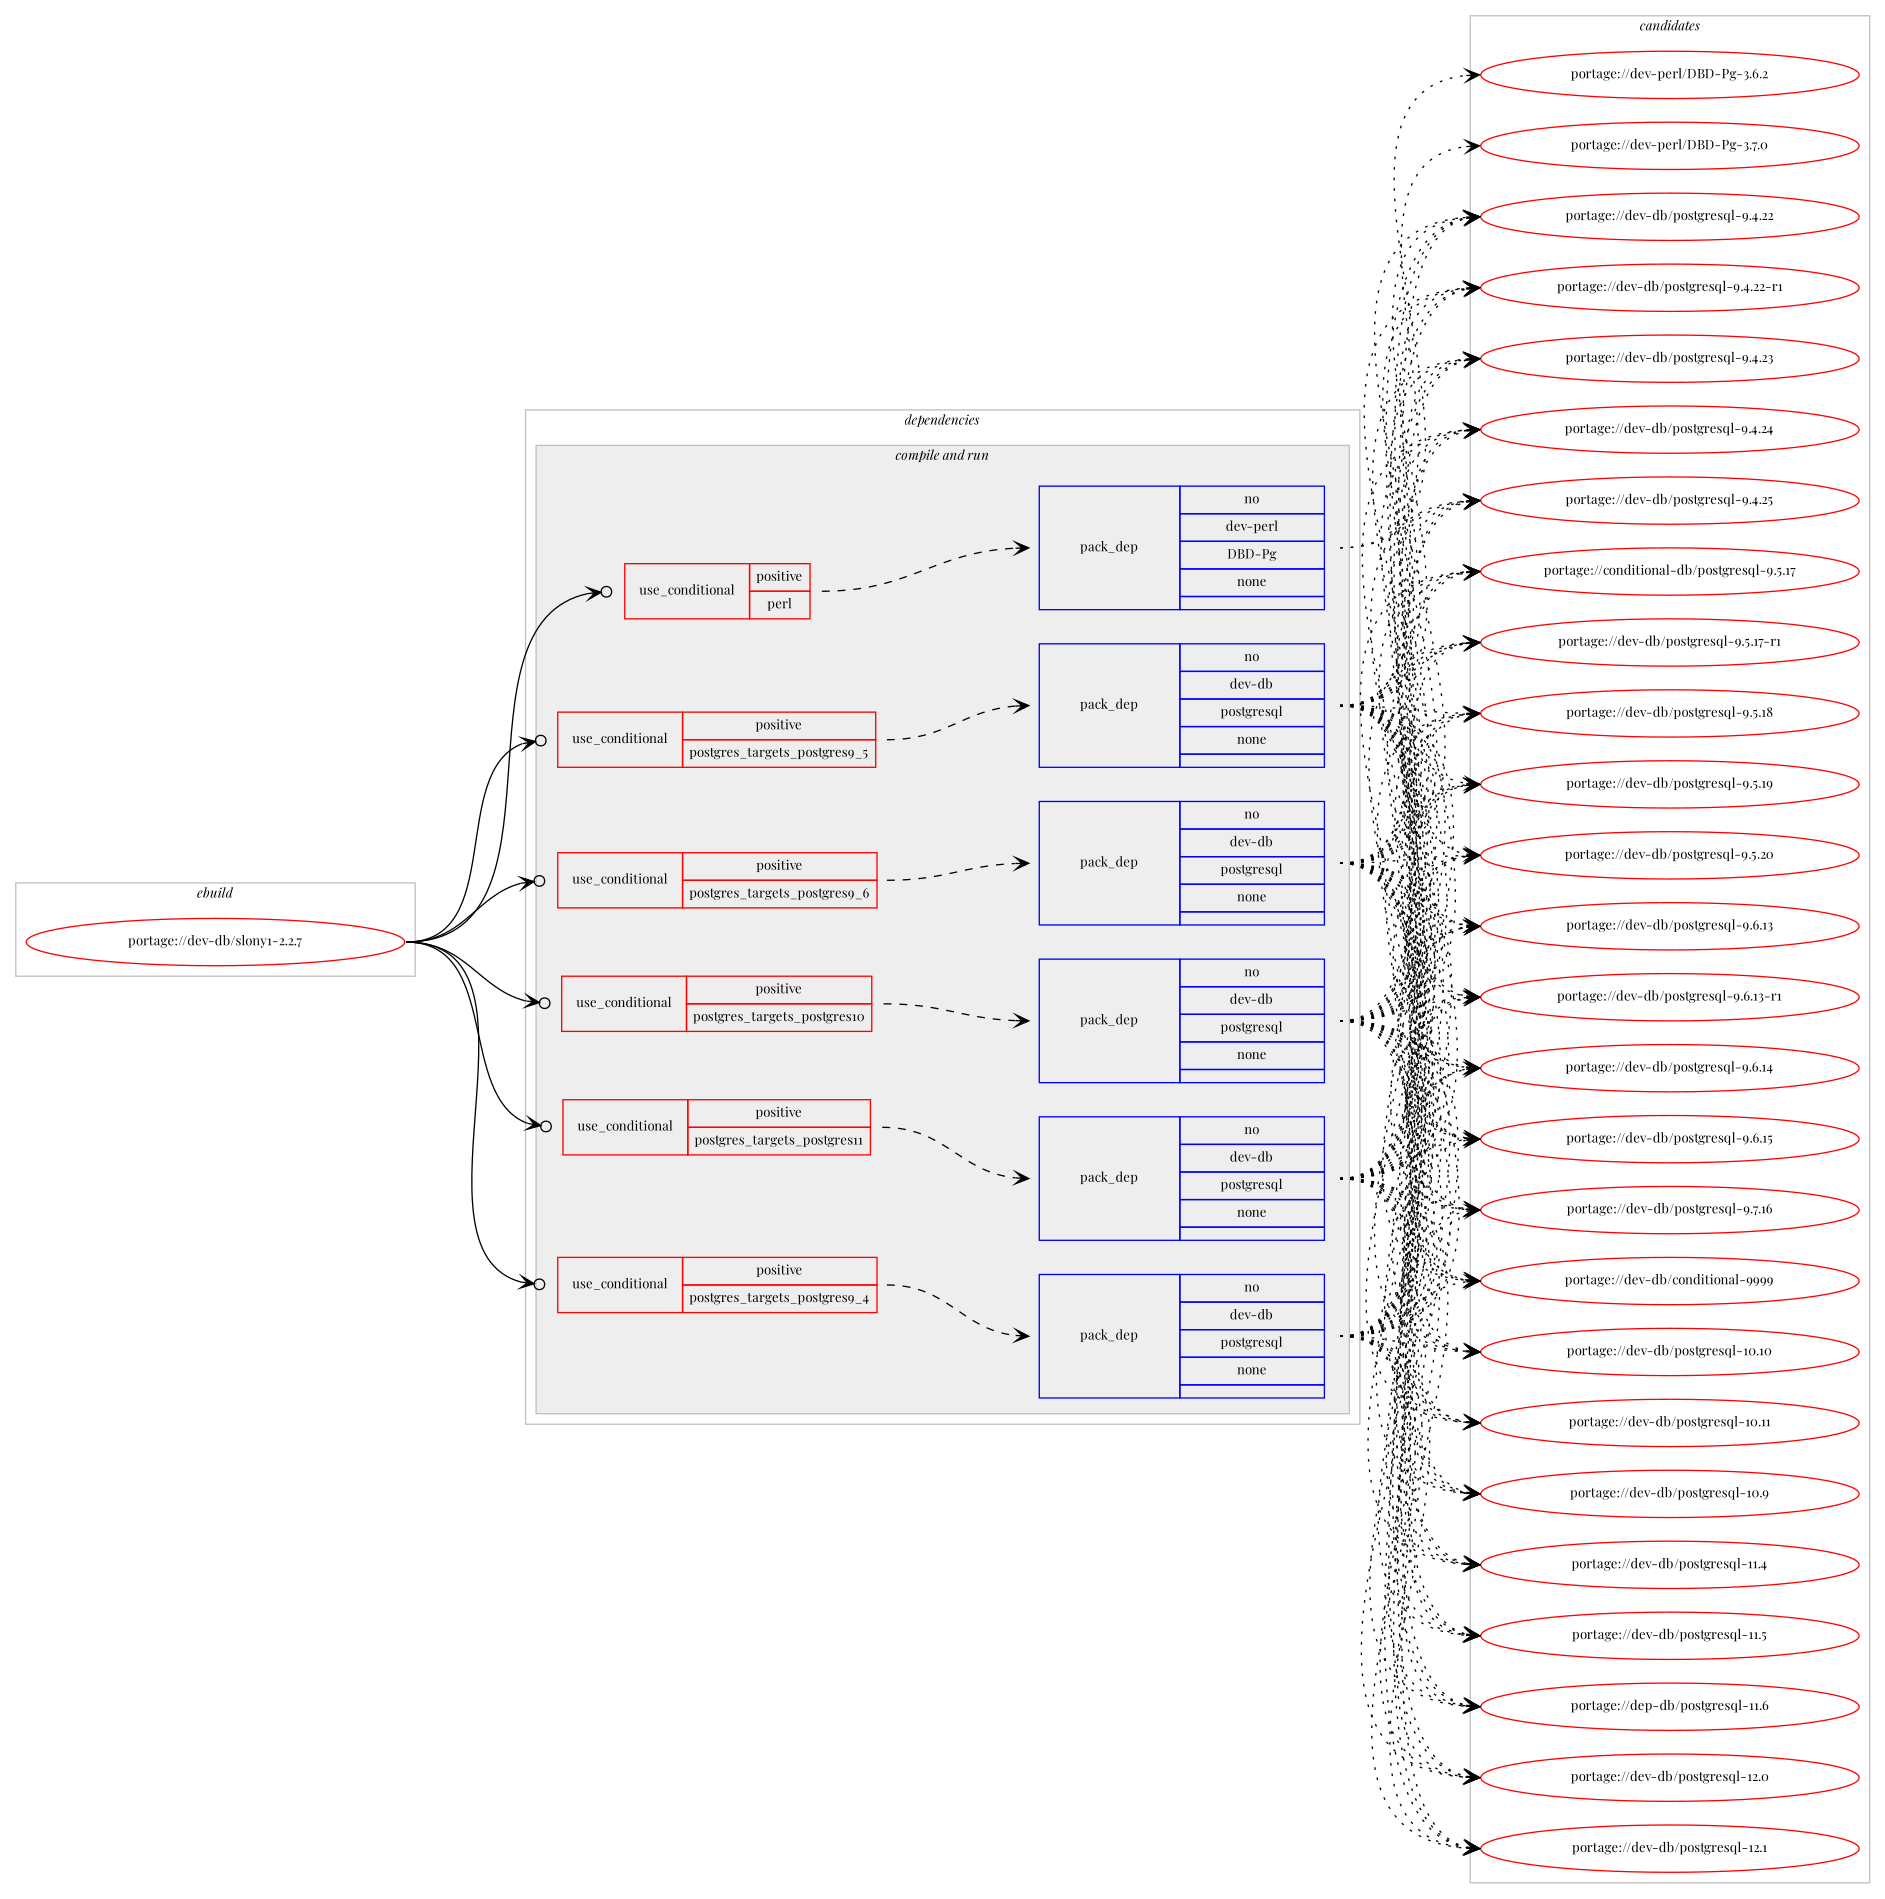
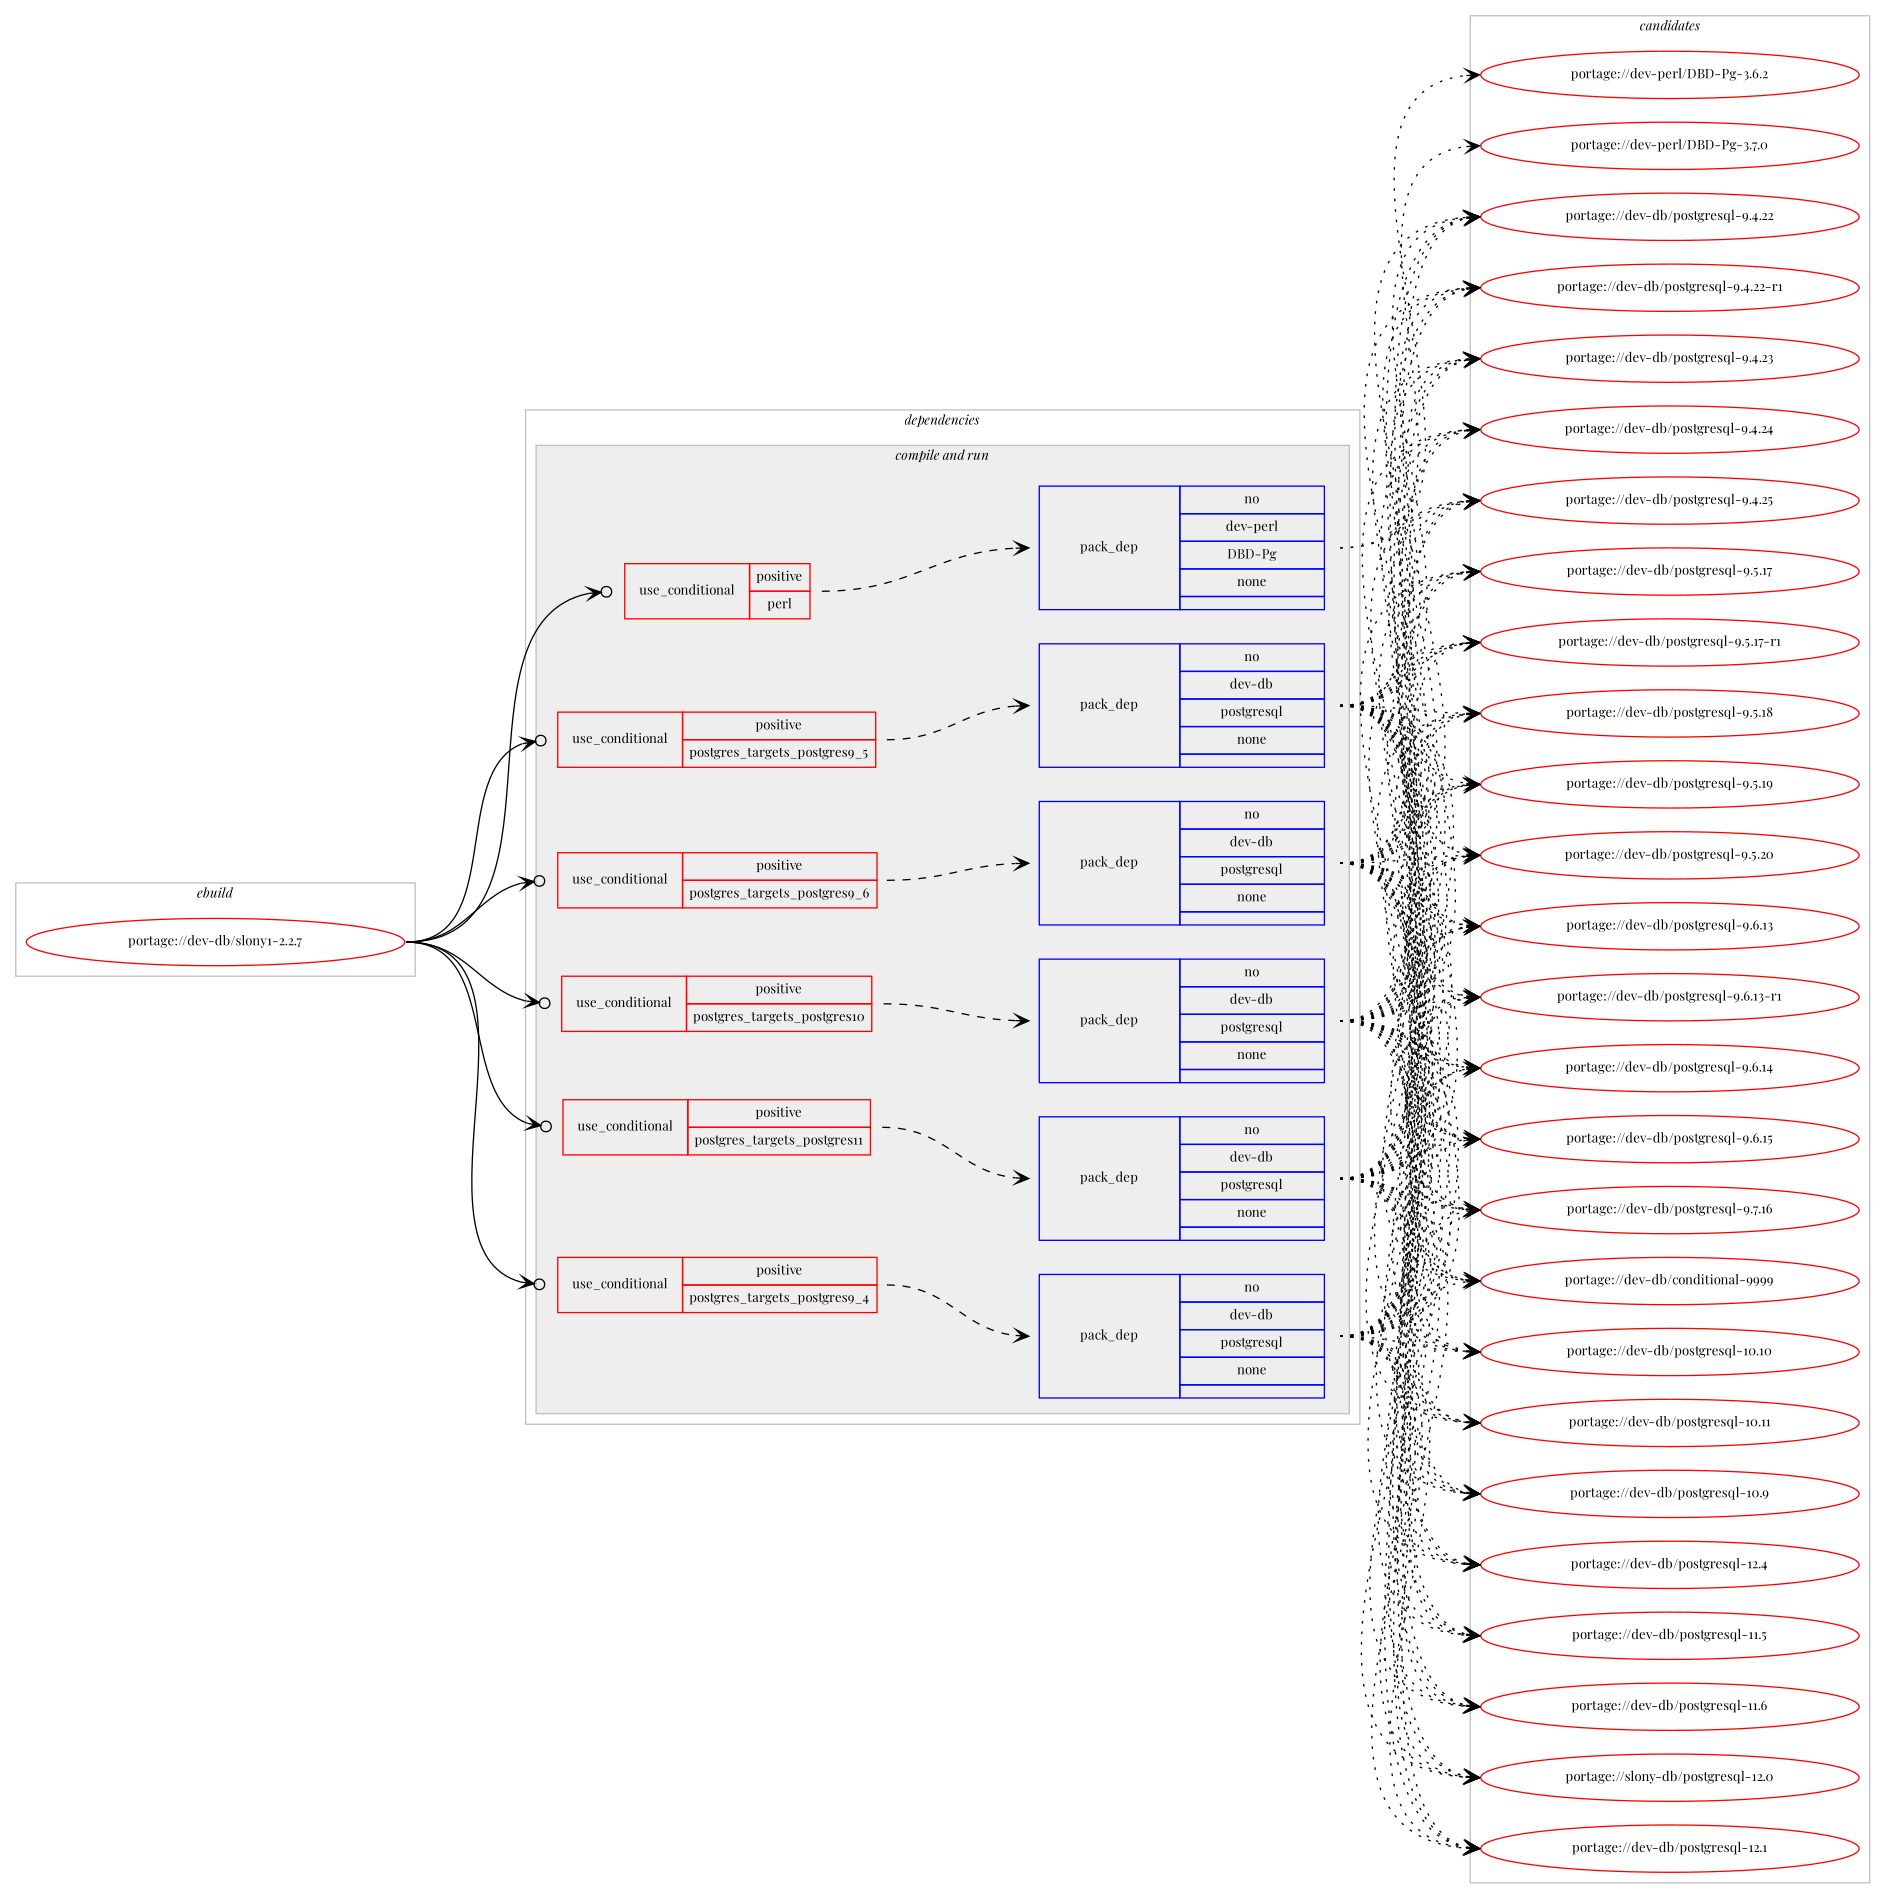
(1670, 572) -> (1670, 572)
(1670, 1565) -> (1670, 1565)
(1670, 1707) -> (1670, 1707)
(1670, 1778) -> (1670, 1778)
